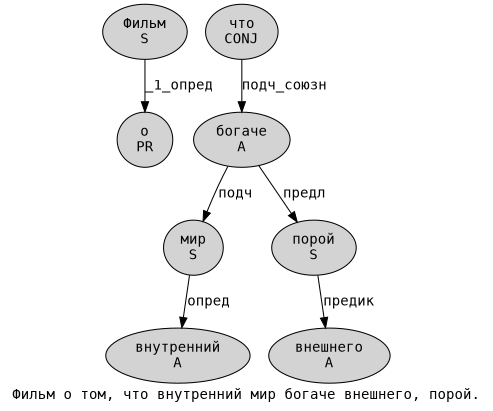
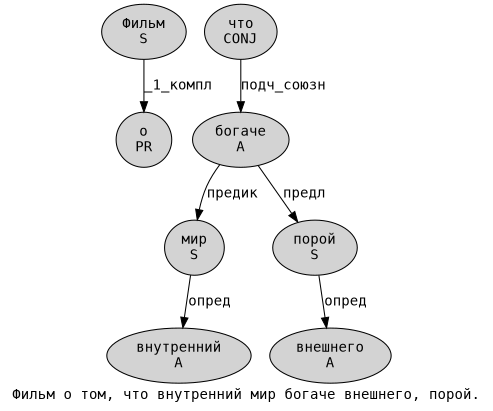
(179, 86) -> (178, 86)
(236, 194) -> (233, 194)
(349, 302) -> (346, 302)
